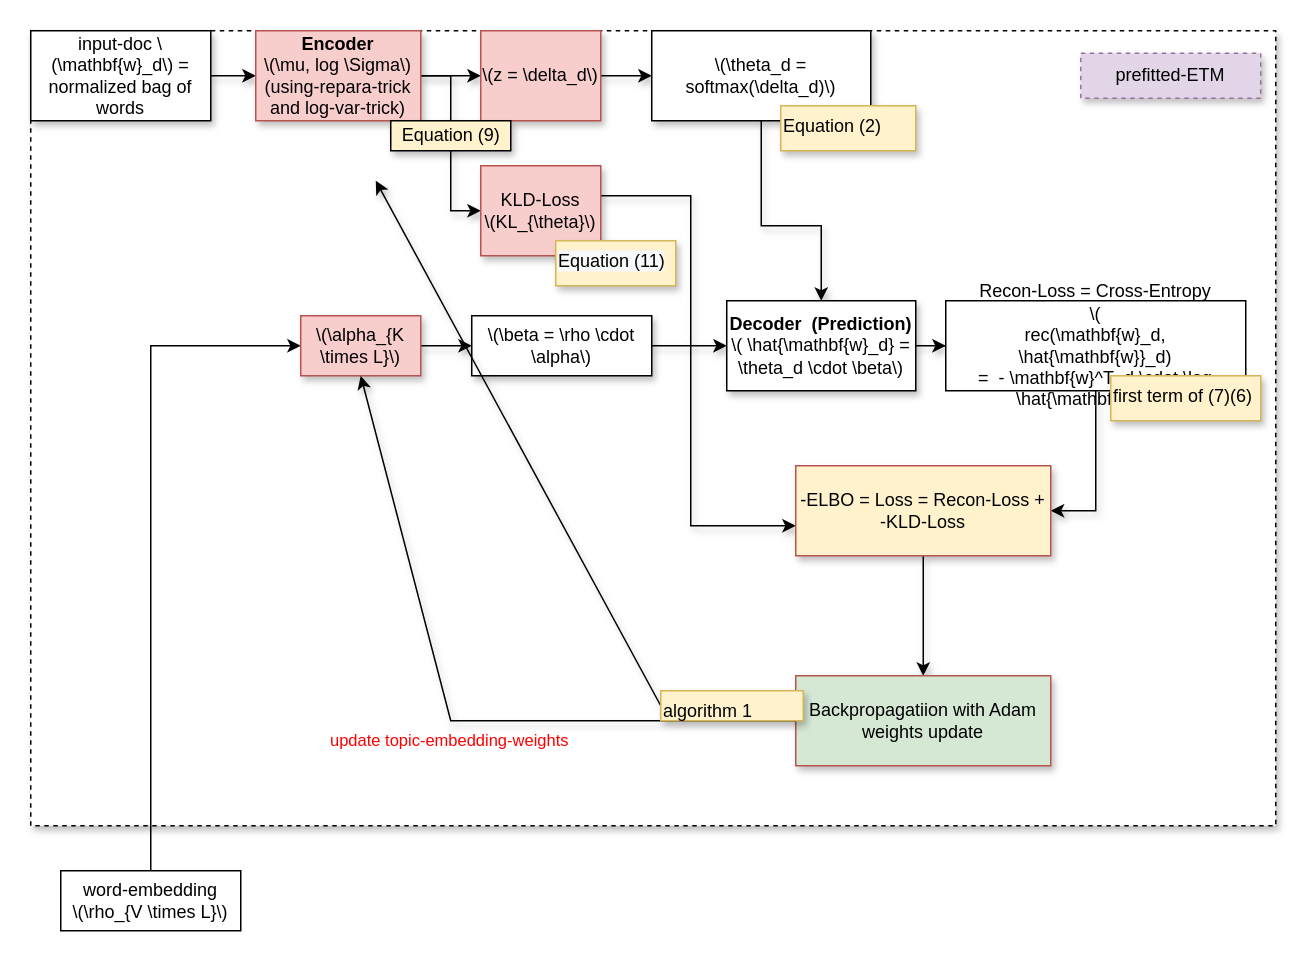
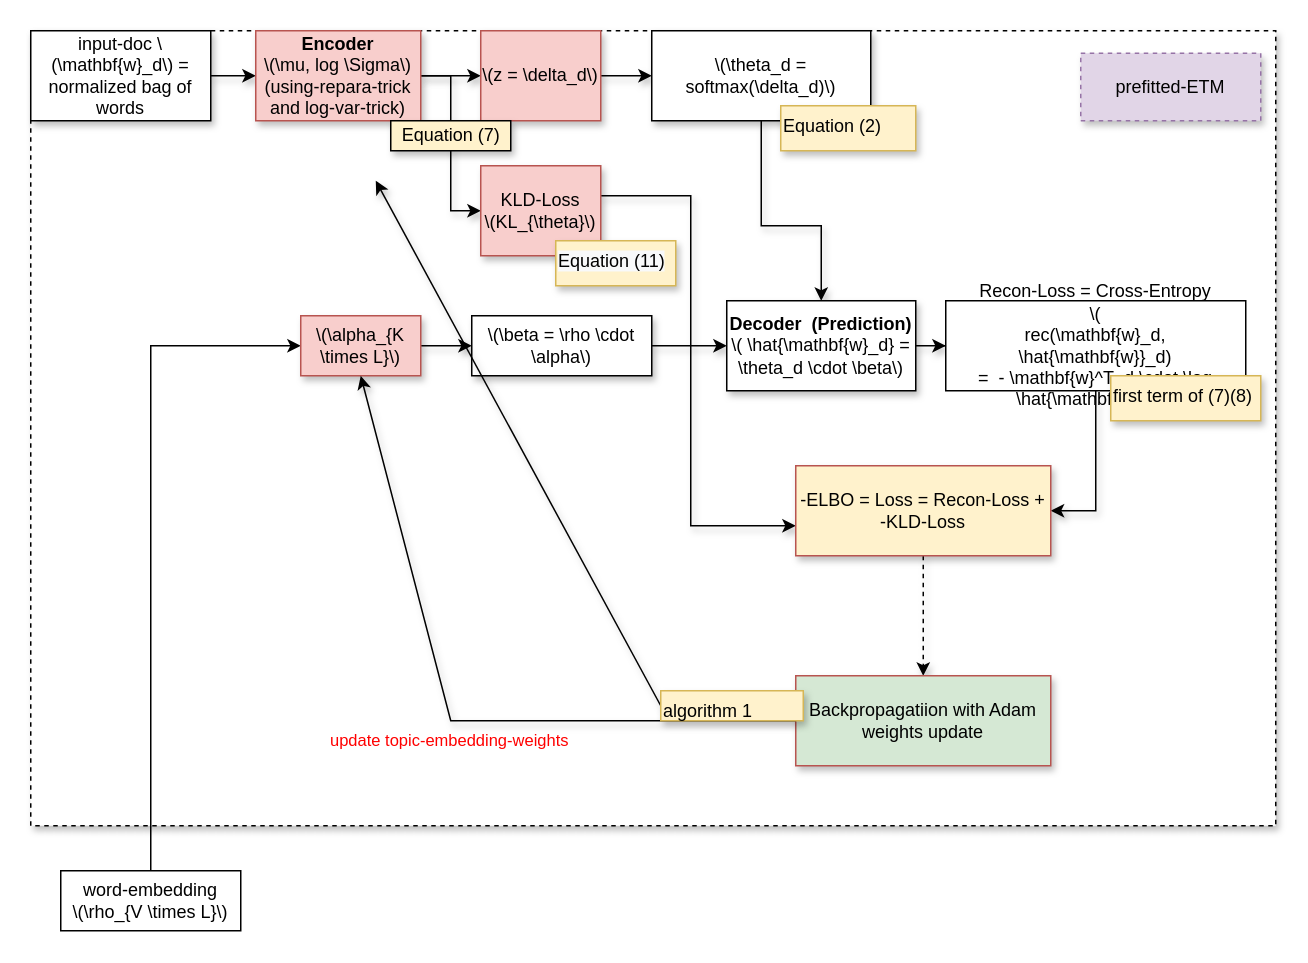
(1171, 76) -> (1171, 87)
(452, 136) -> (452, 136)
(1187, 408) -> (1187, 408)
(923, 611) -> (923, 611)
